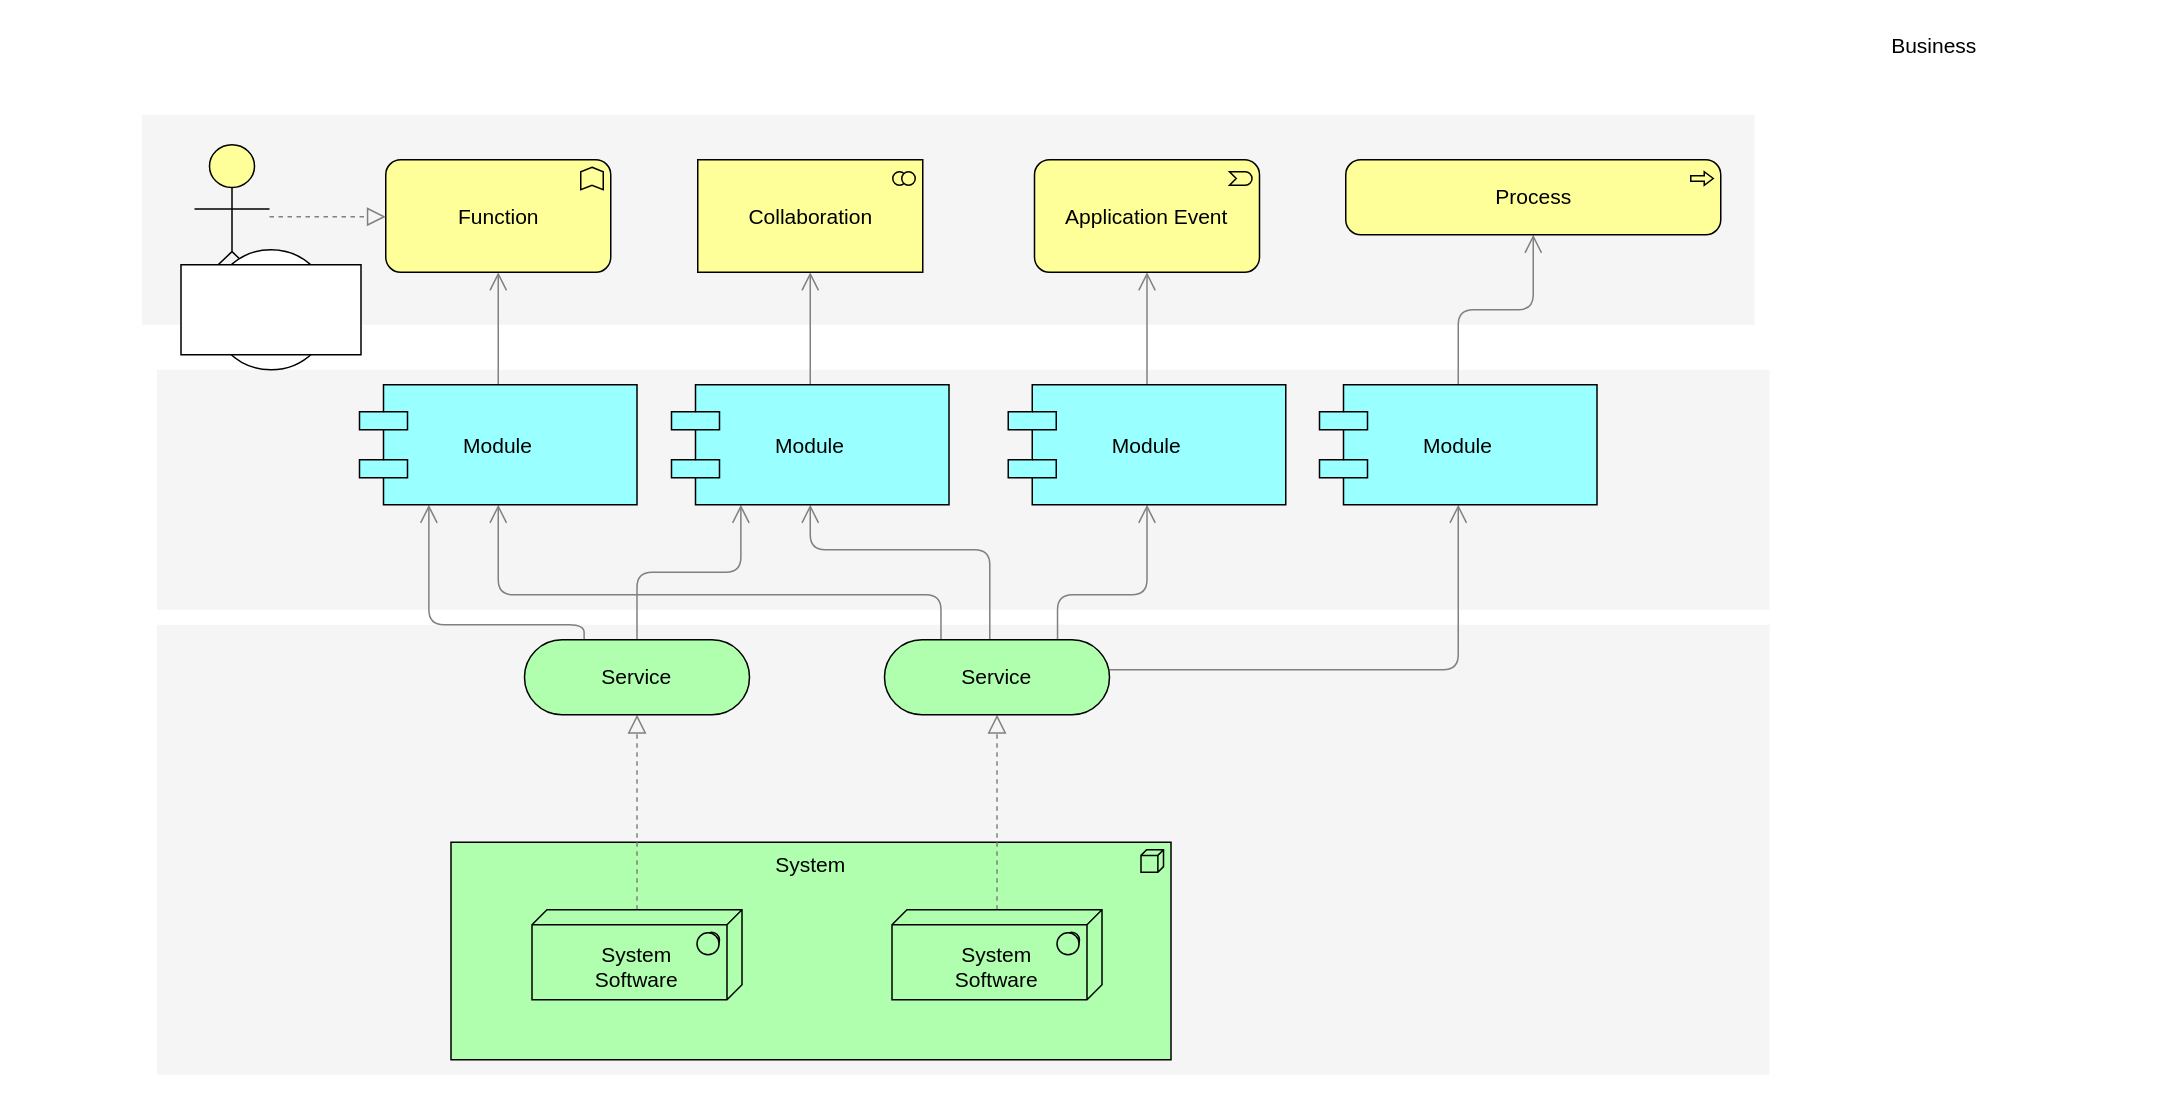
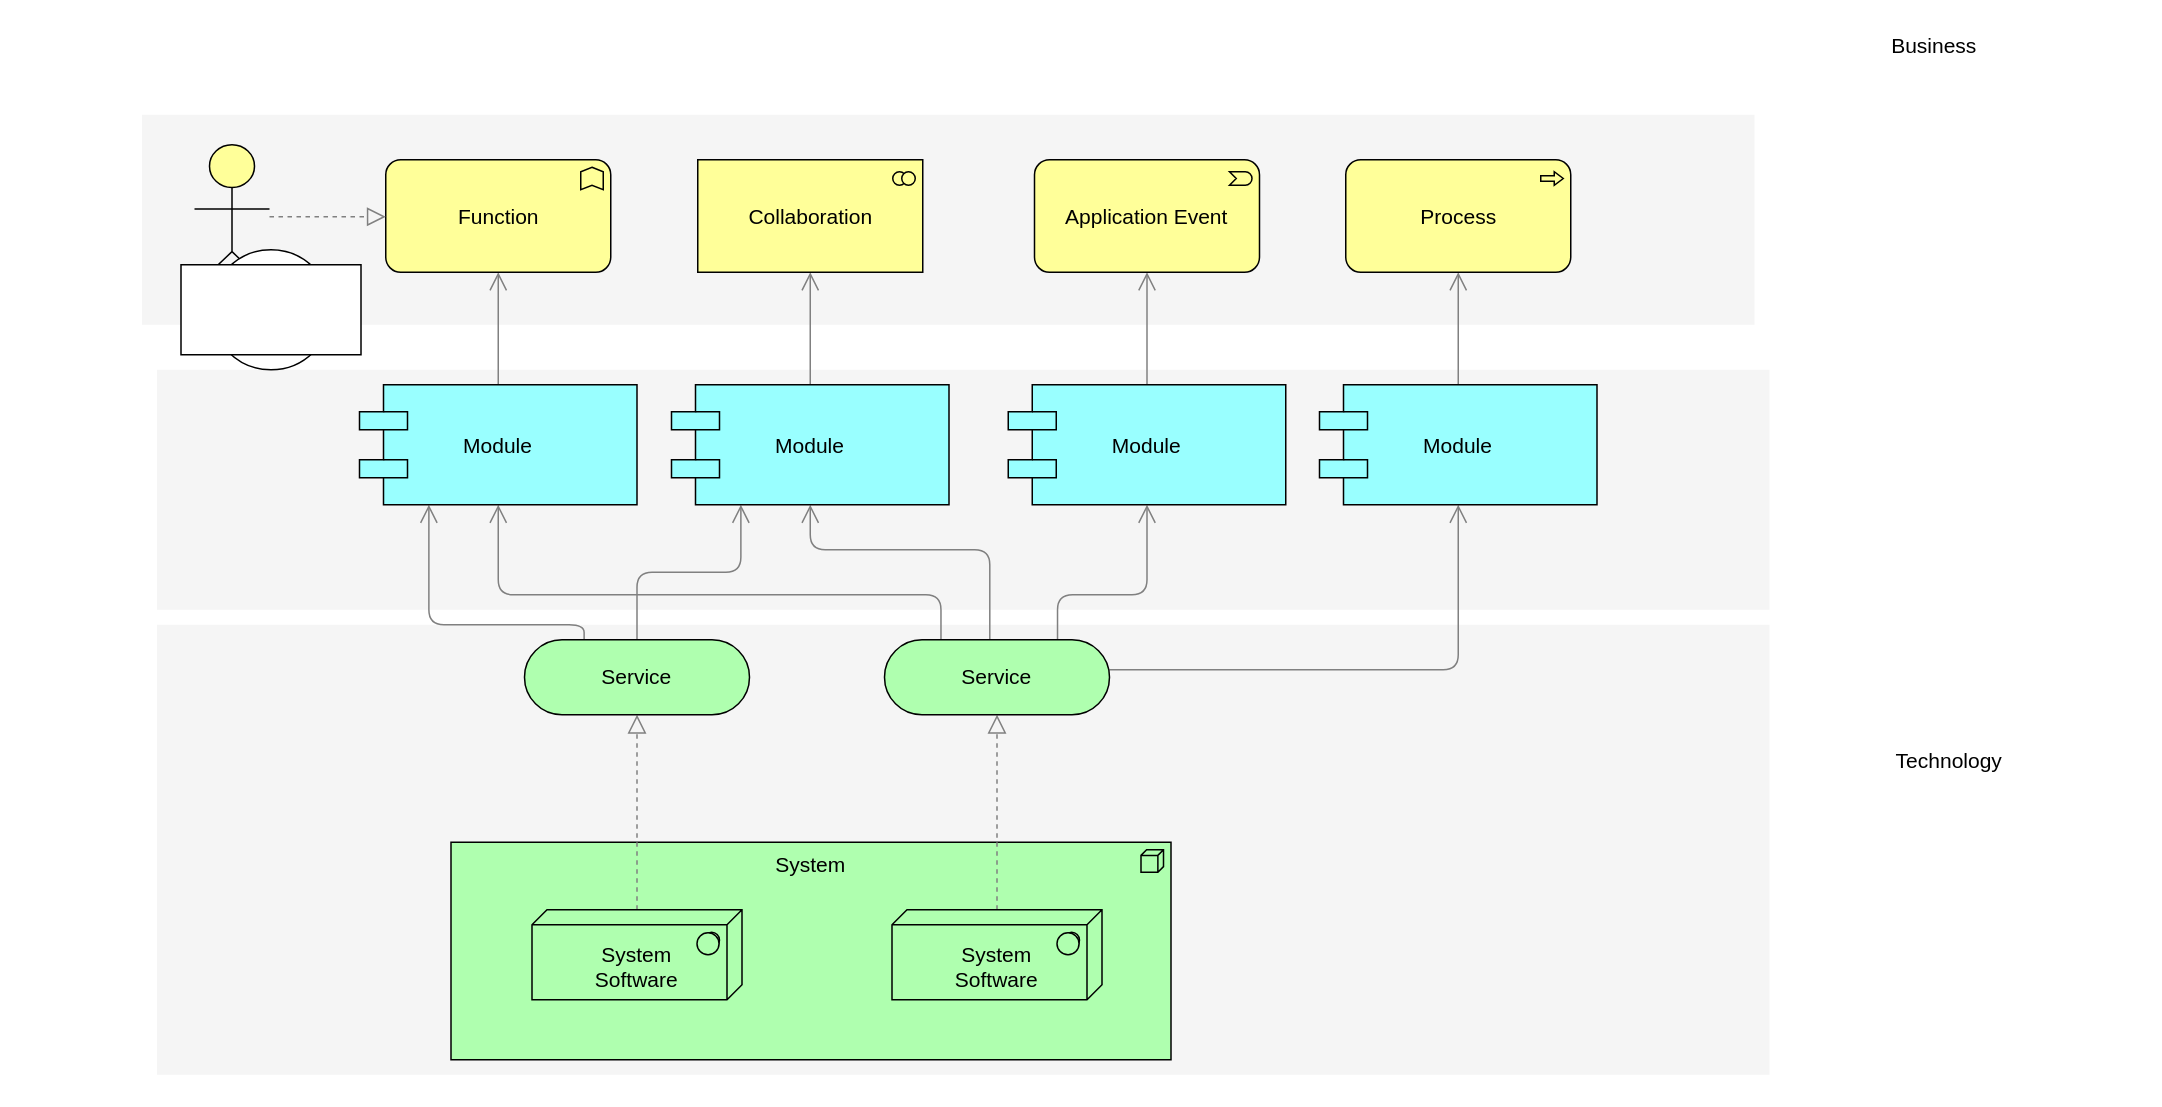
(1533, 197) -> (1458, 216)
none -> (1949, 761)
